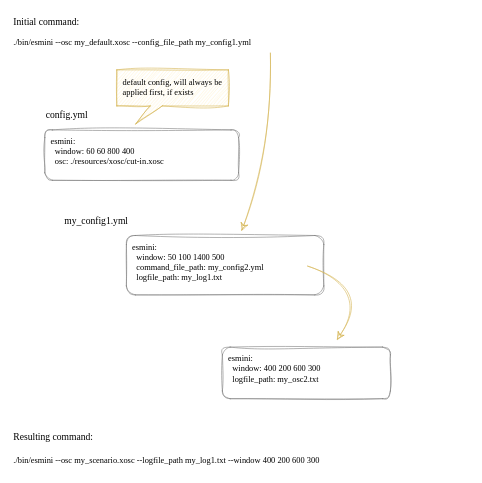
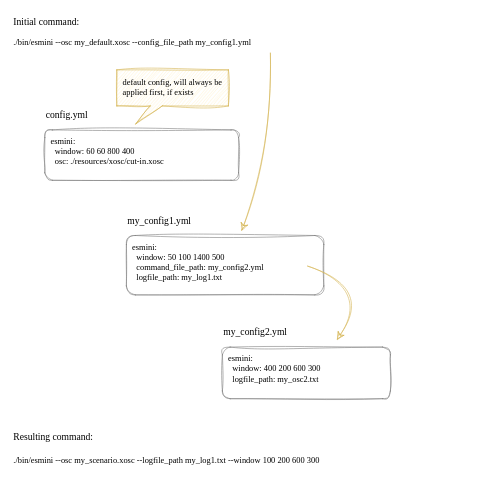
(108, 221) -> (171, 221)
none -> (267, 332)
(196, 461) -> (196, 461)
